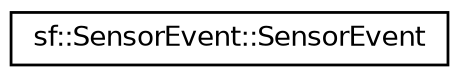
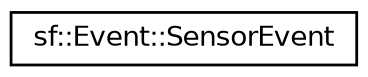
(230, 39) -> (184, 39)
